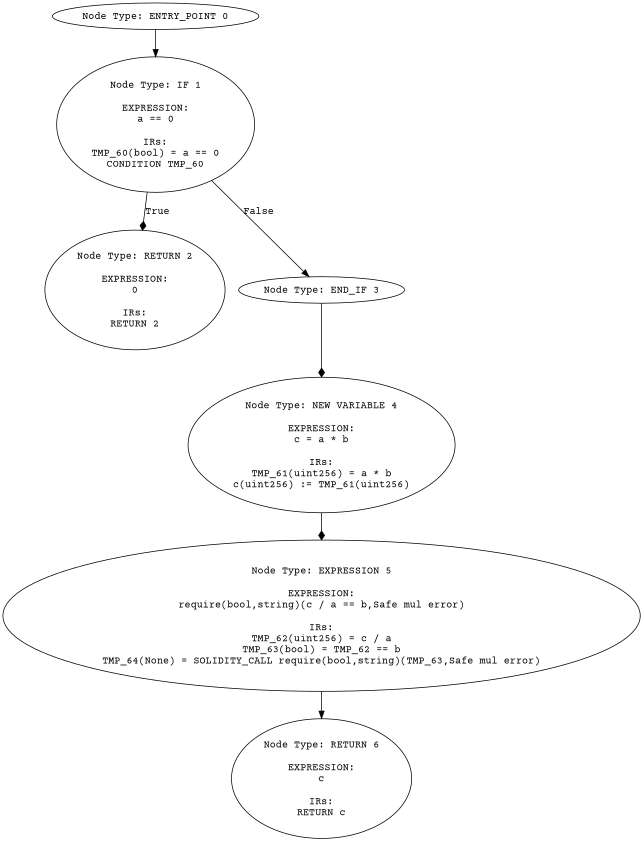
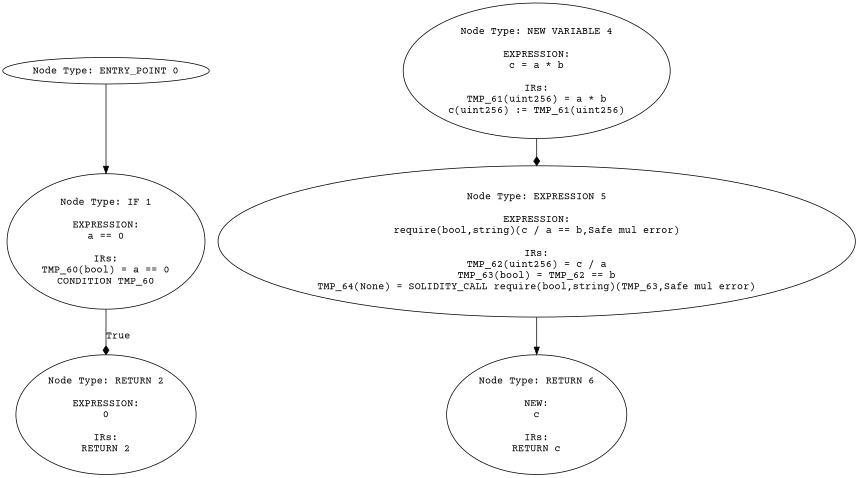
(322, 290) -> none
(322, 779) -> (537, 415)
